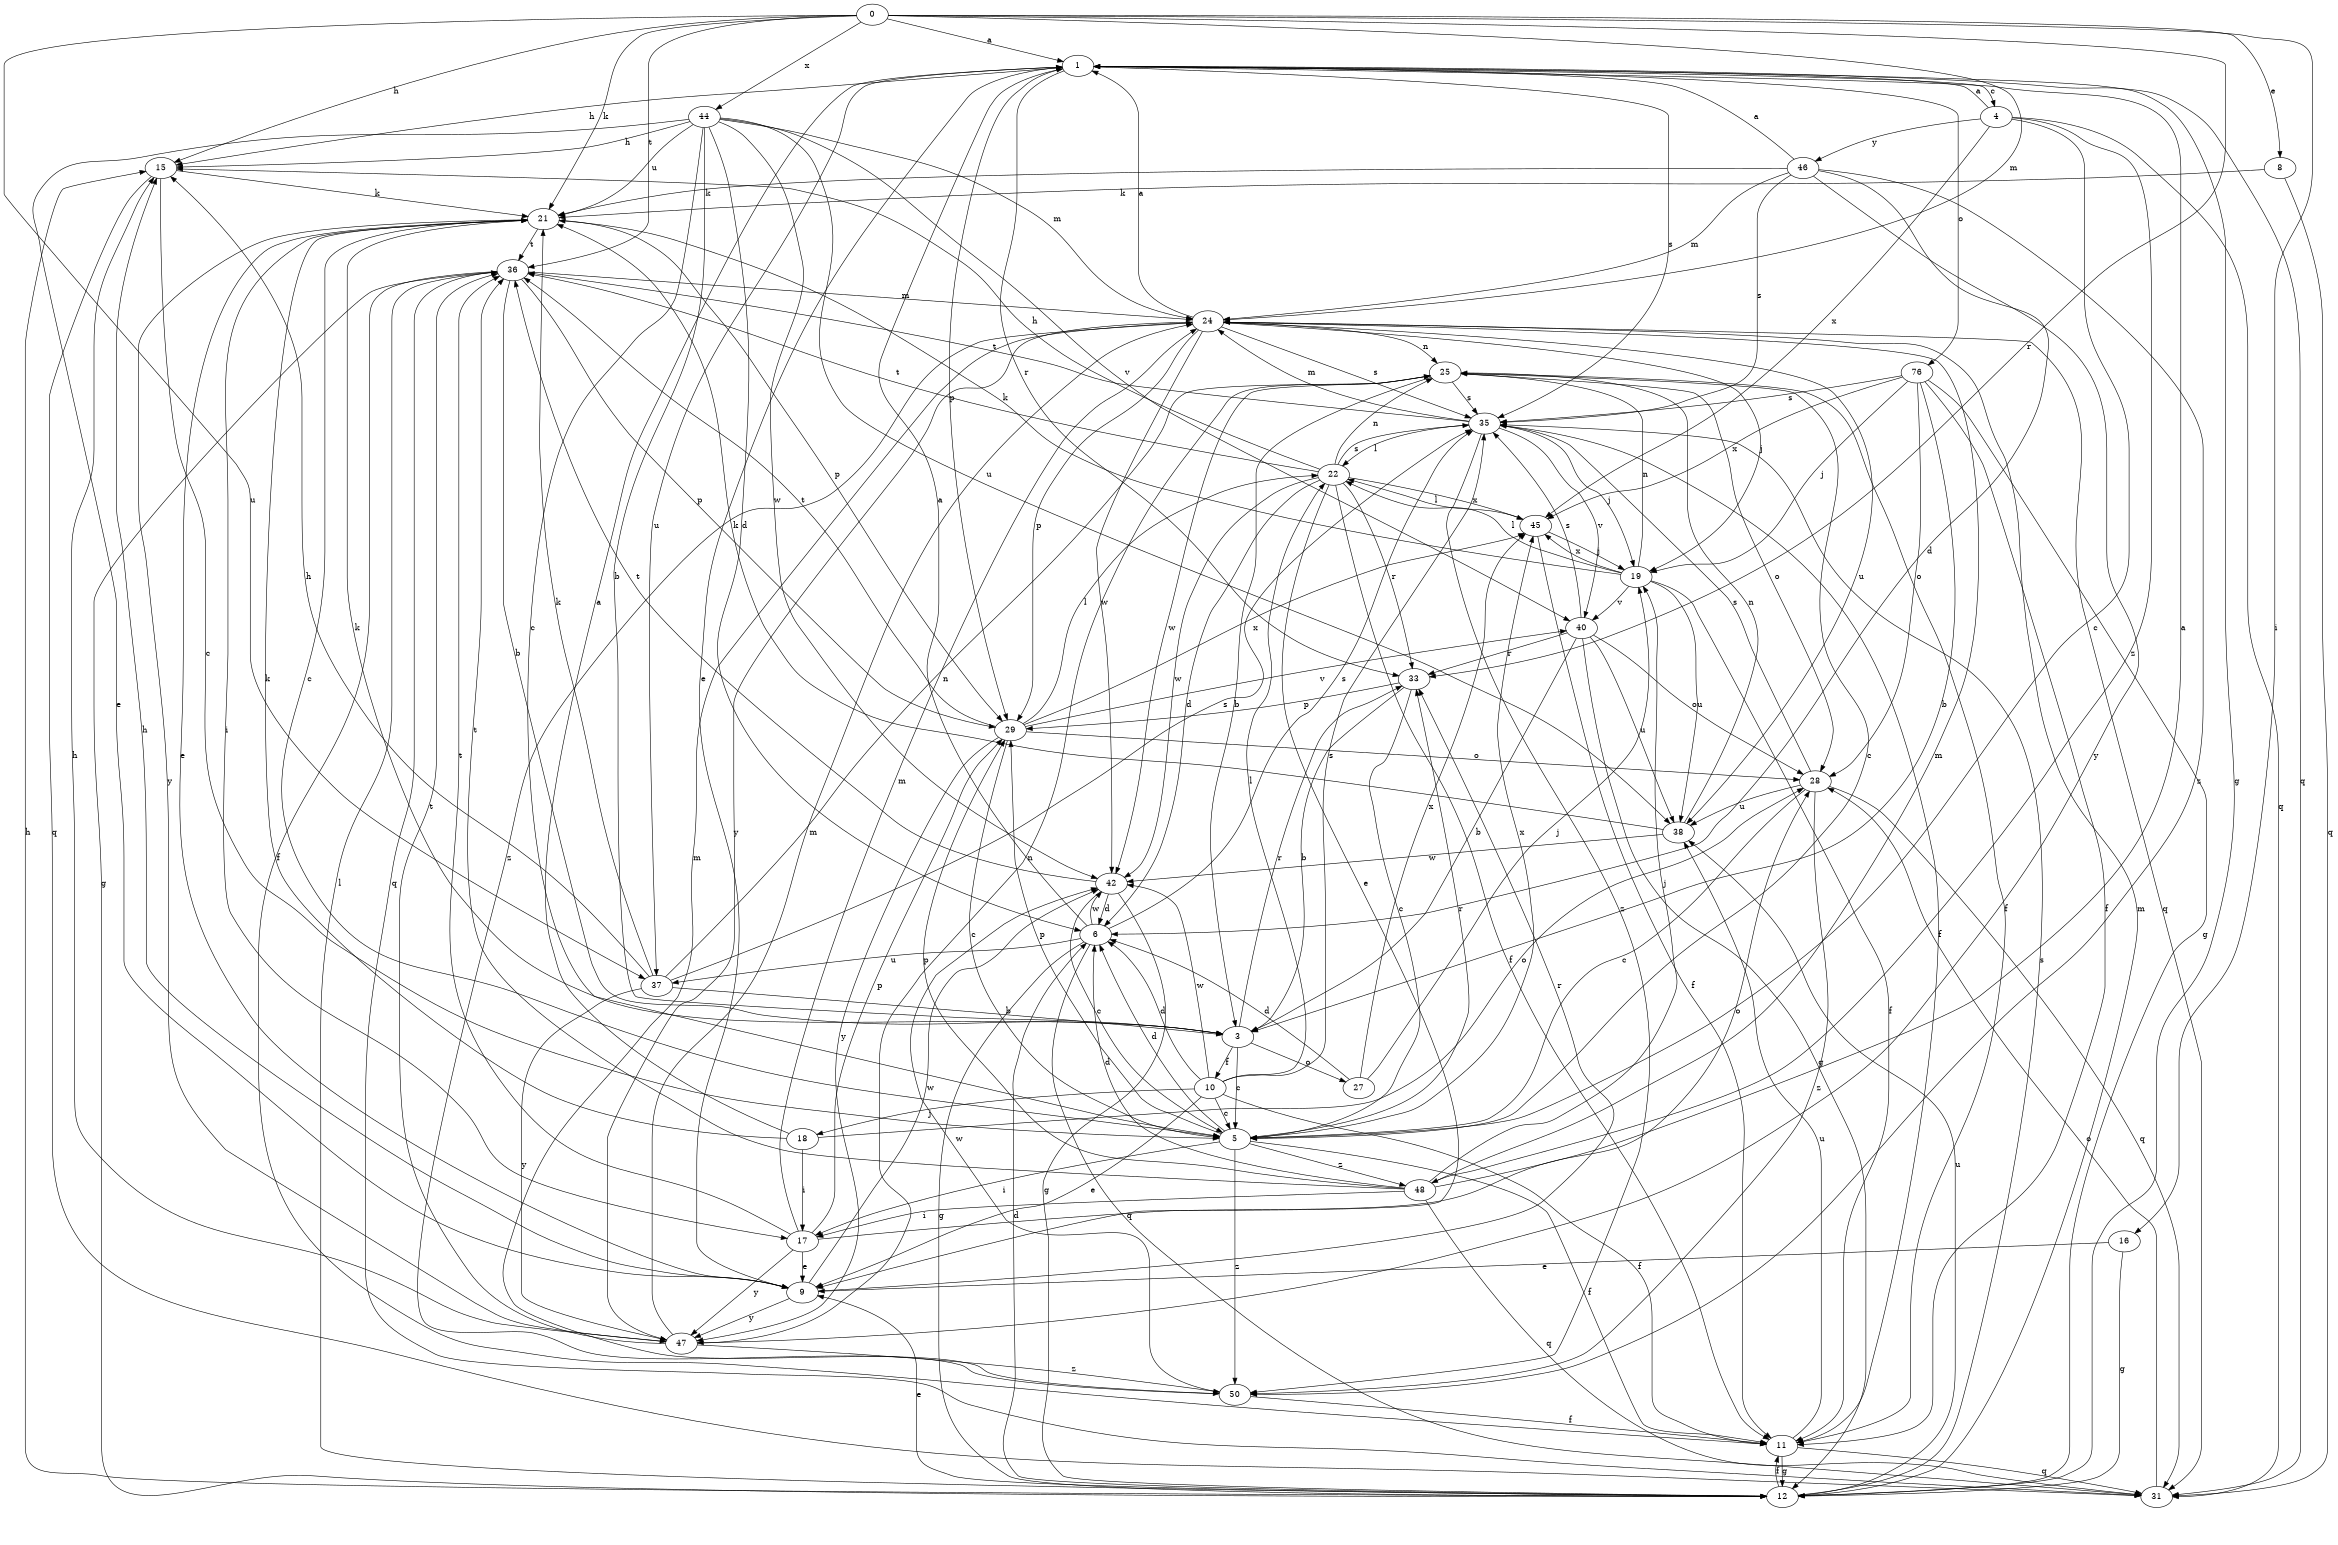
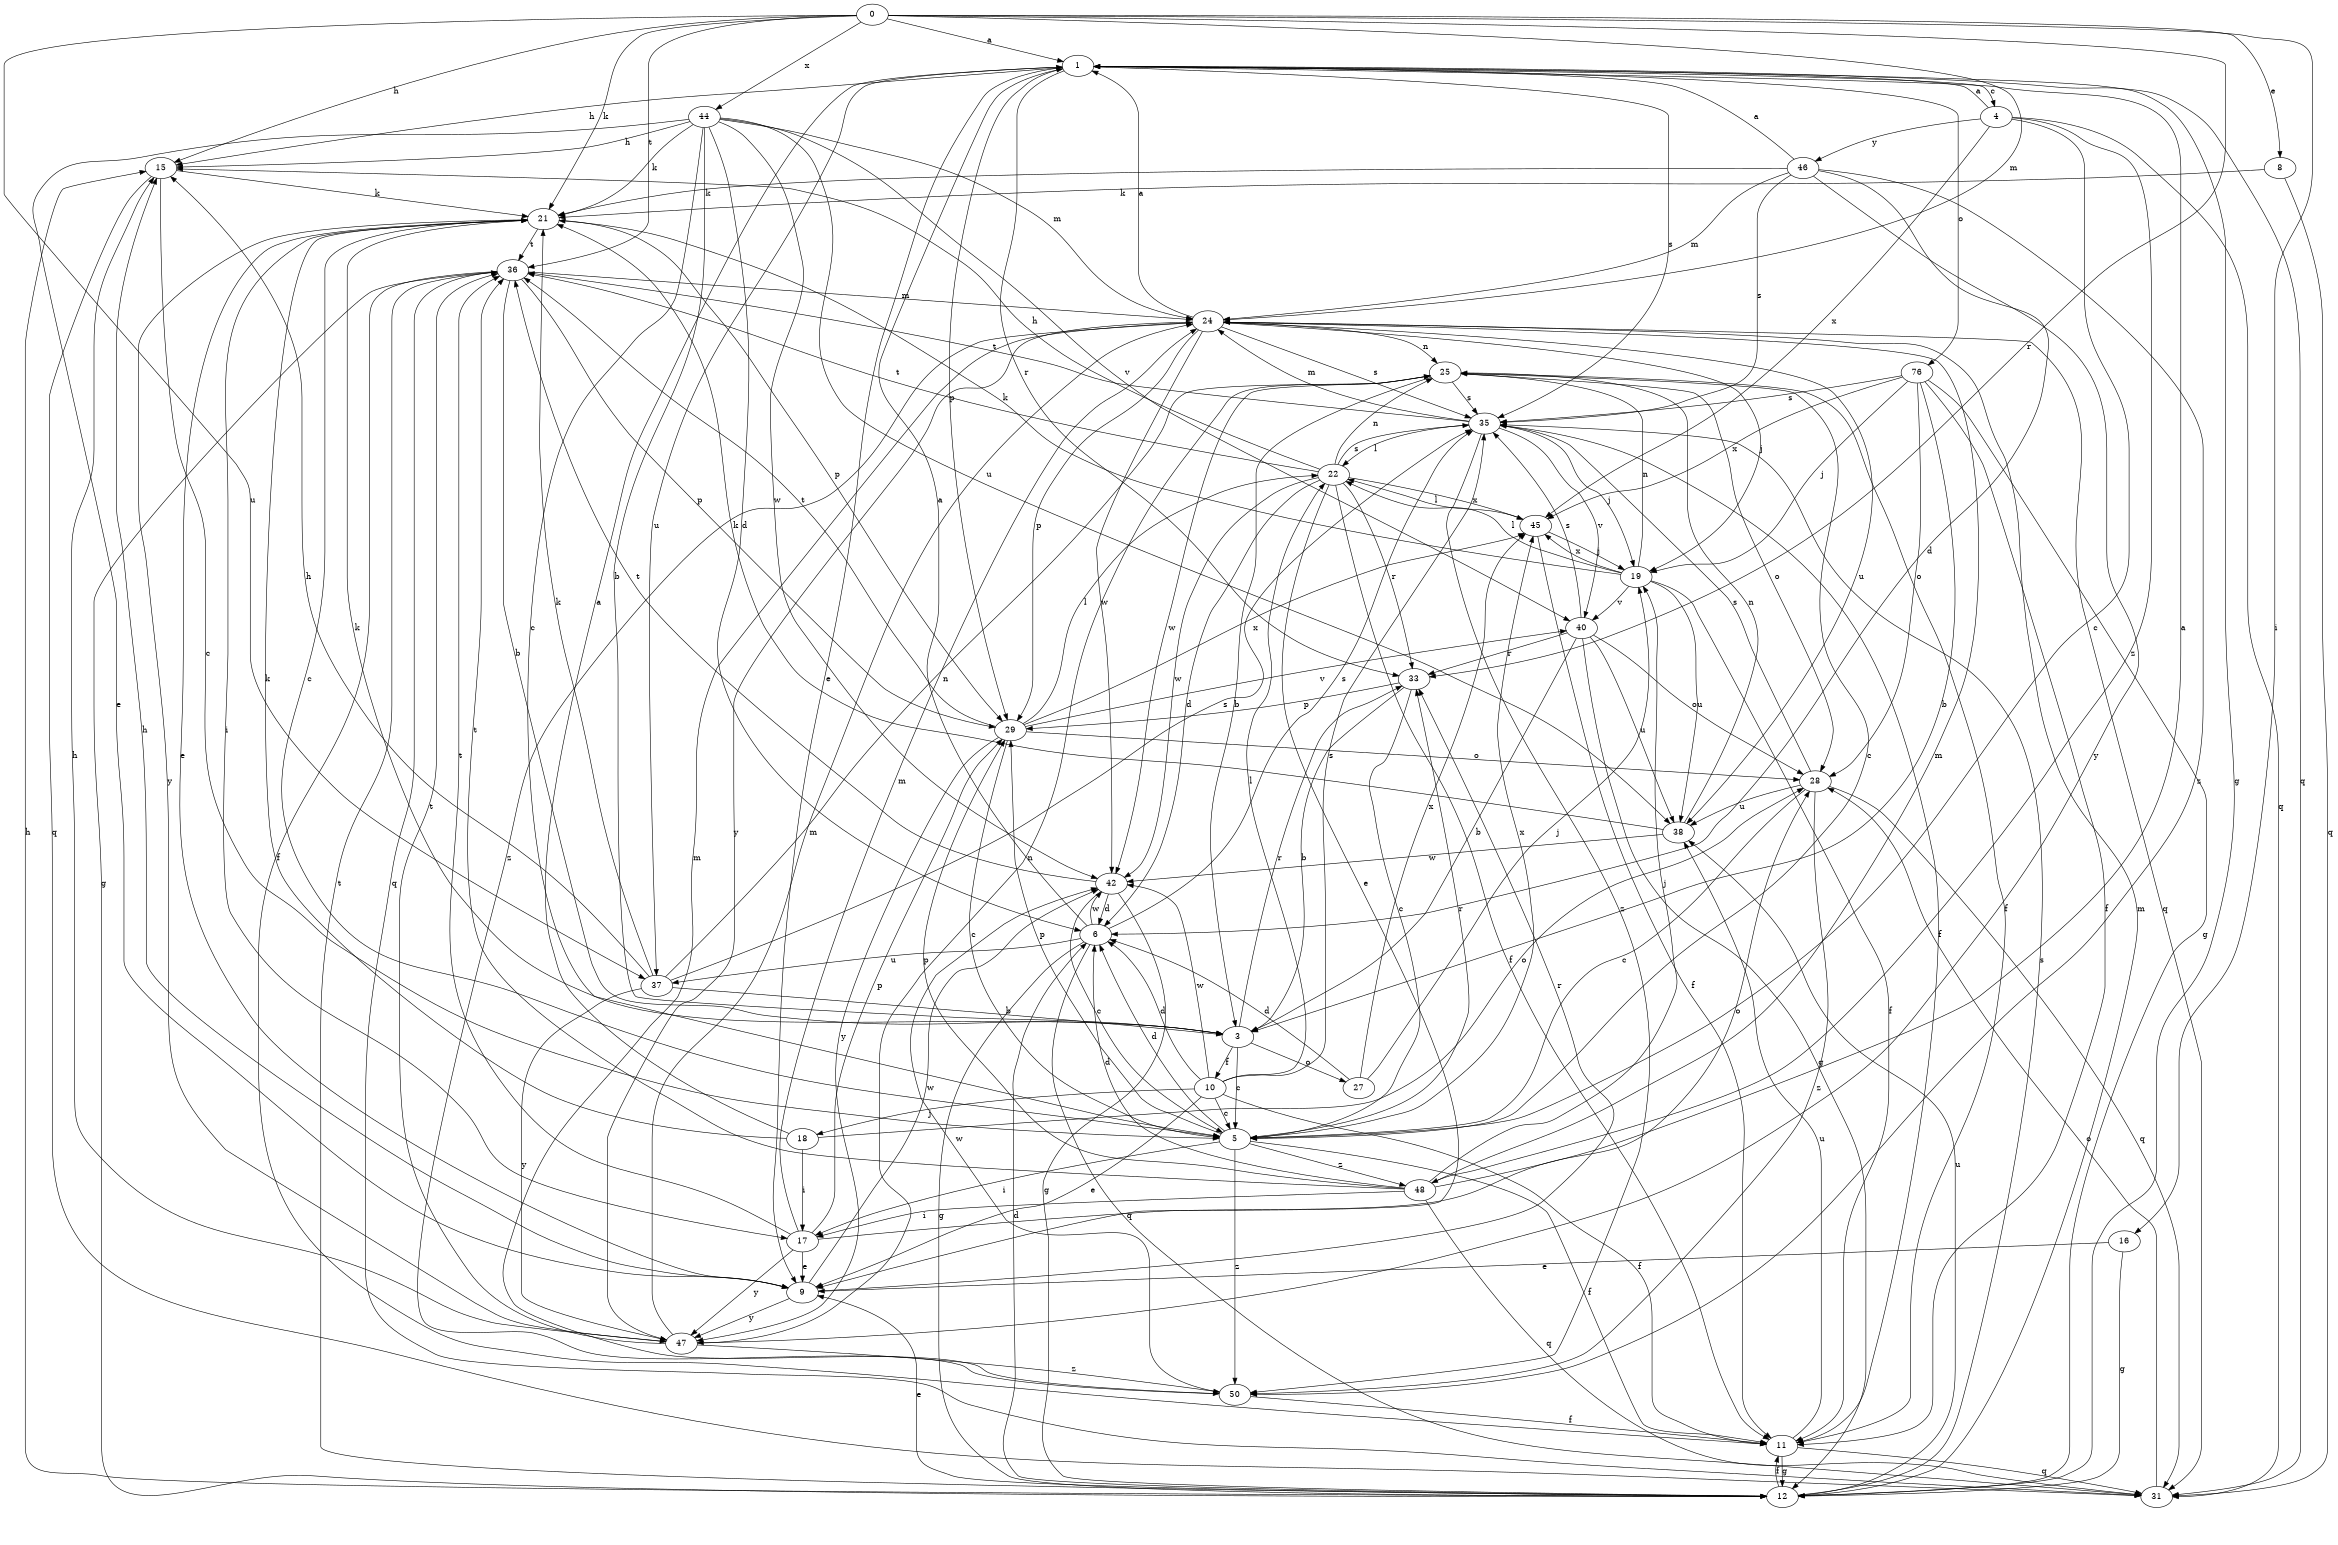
(655, 168) -> (655, 168)
(703, 644) -> (833, 635)
(340, 884) -> (340, 884)
